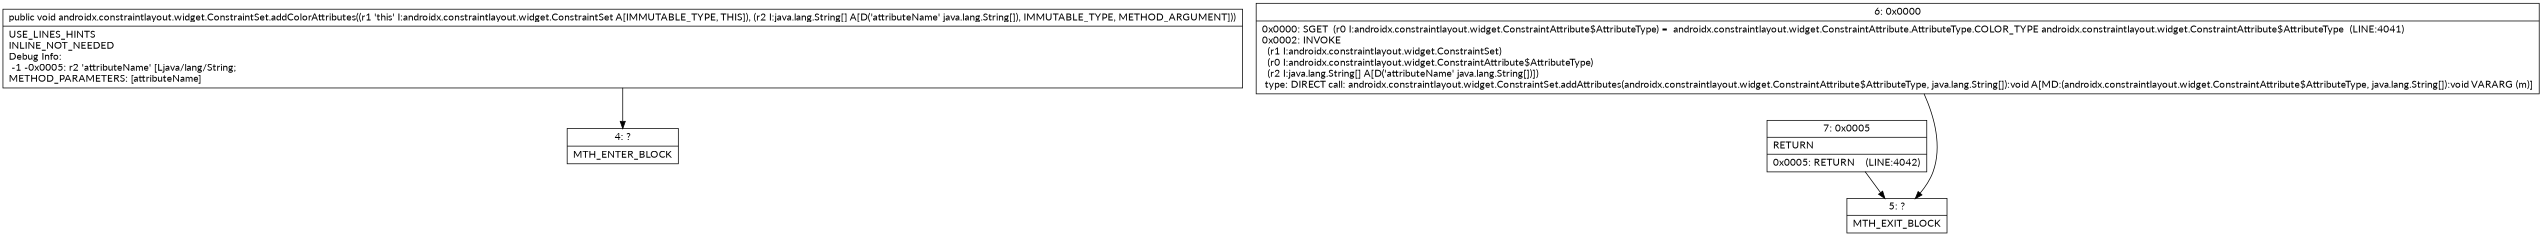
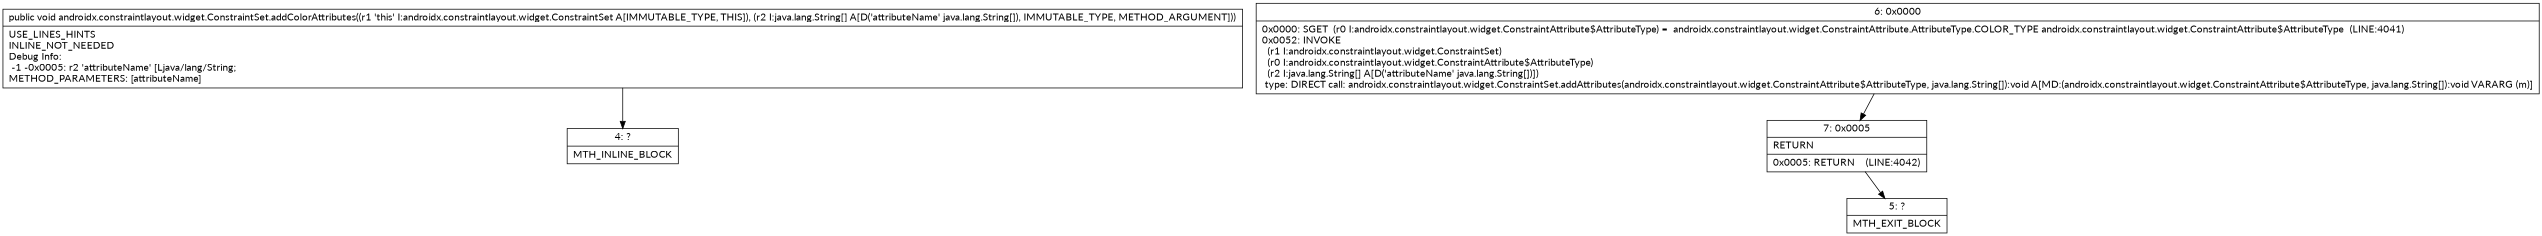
(1304, 40) -> (1304, 40)
(1937, 145) -> (1869, 104)
(623, 155) -> (623, 155)
